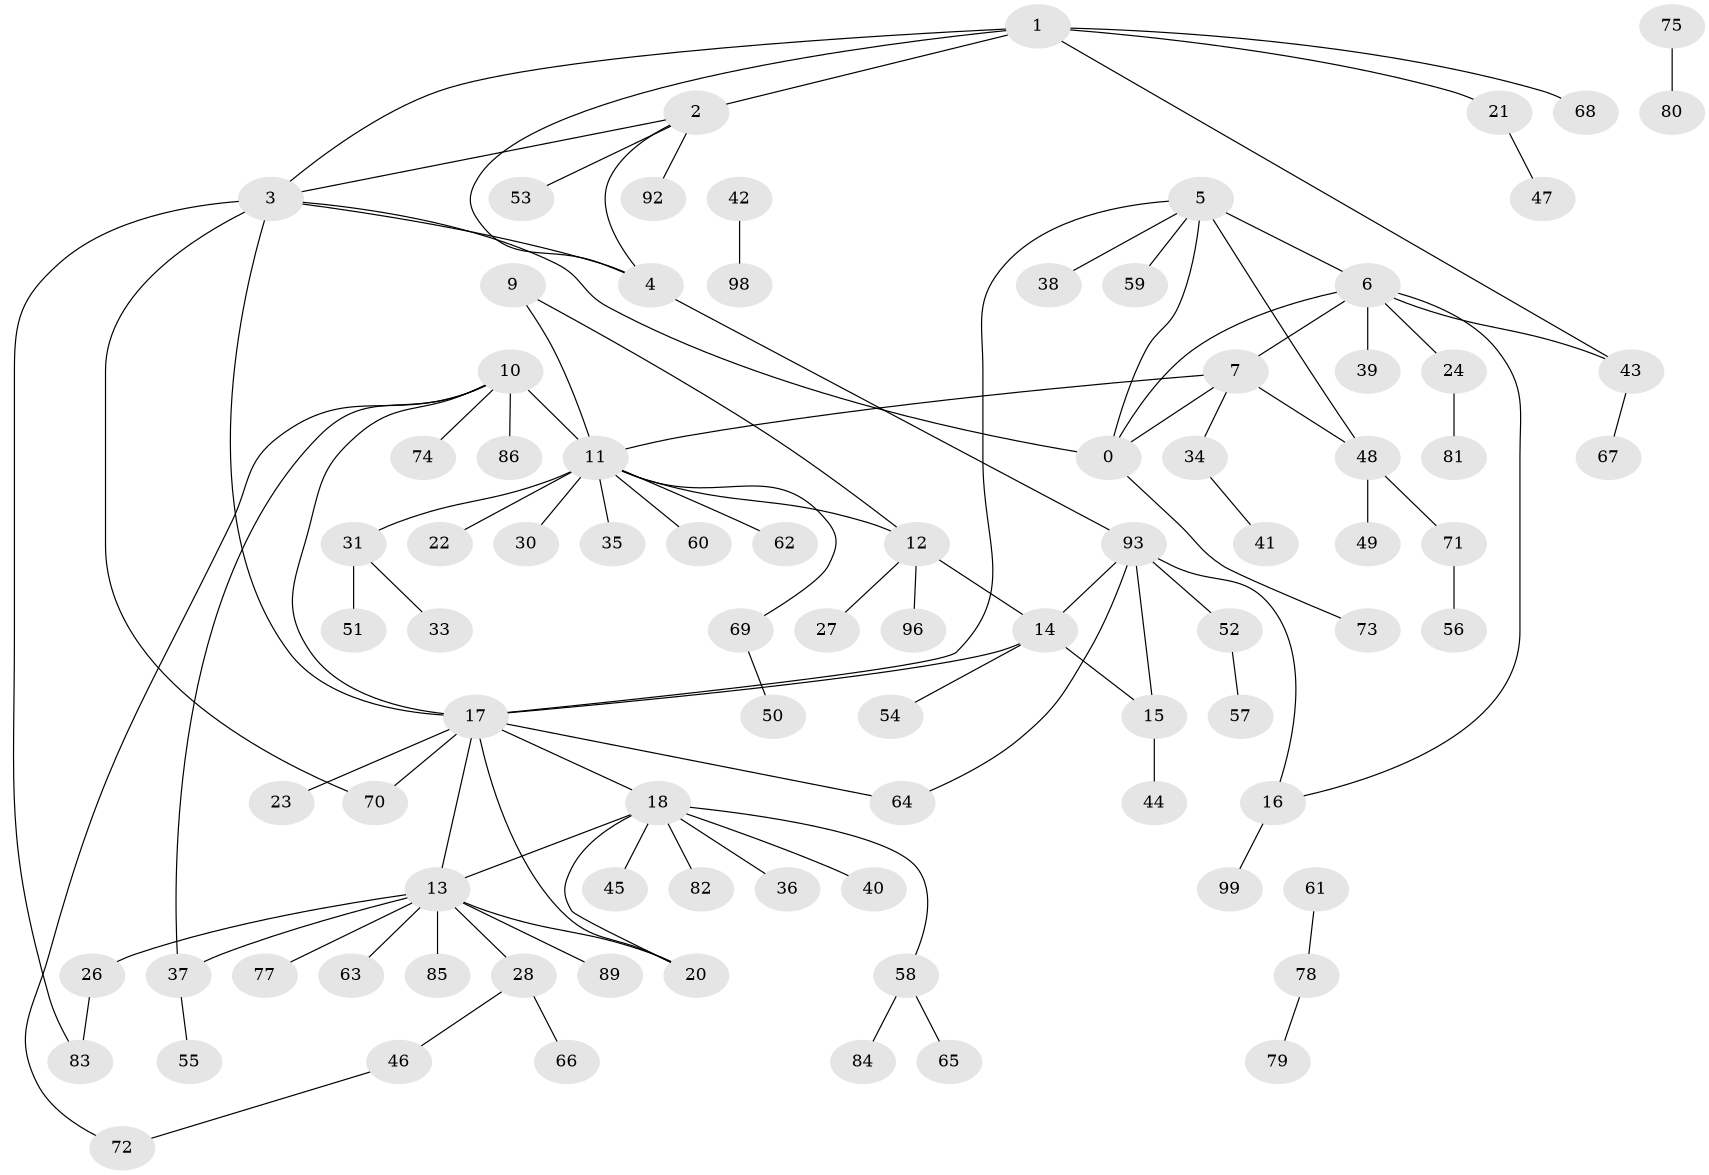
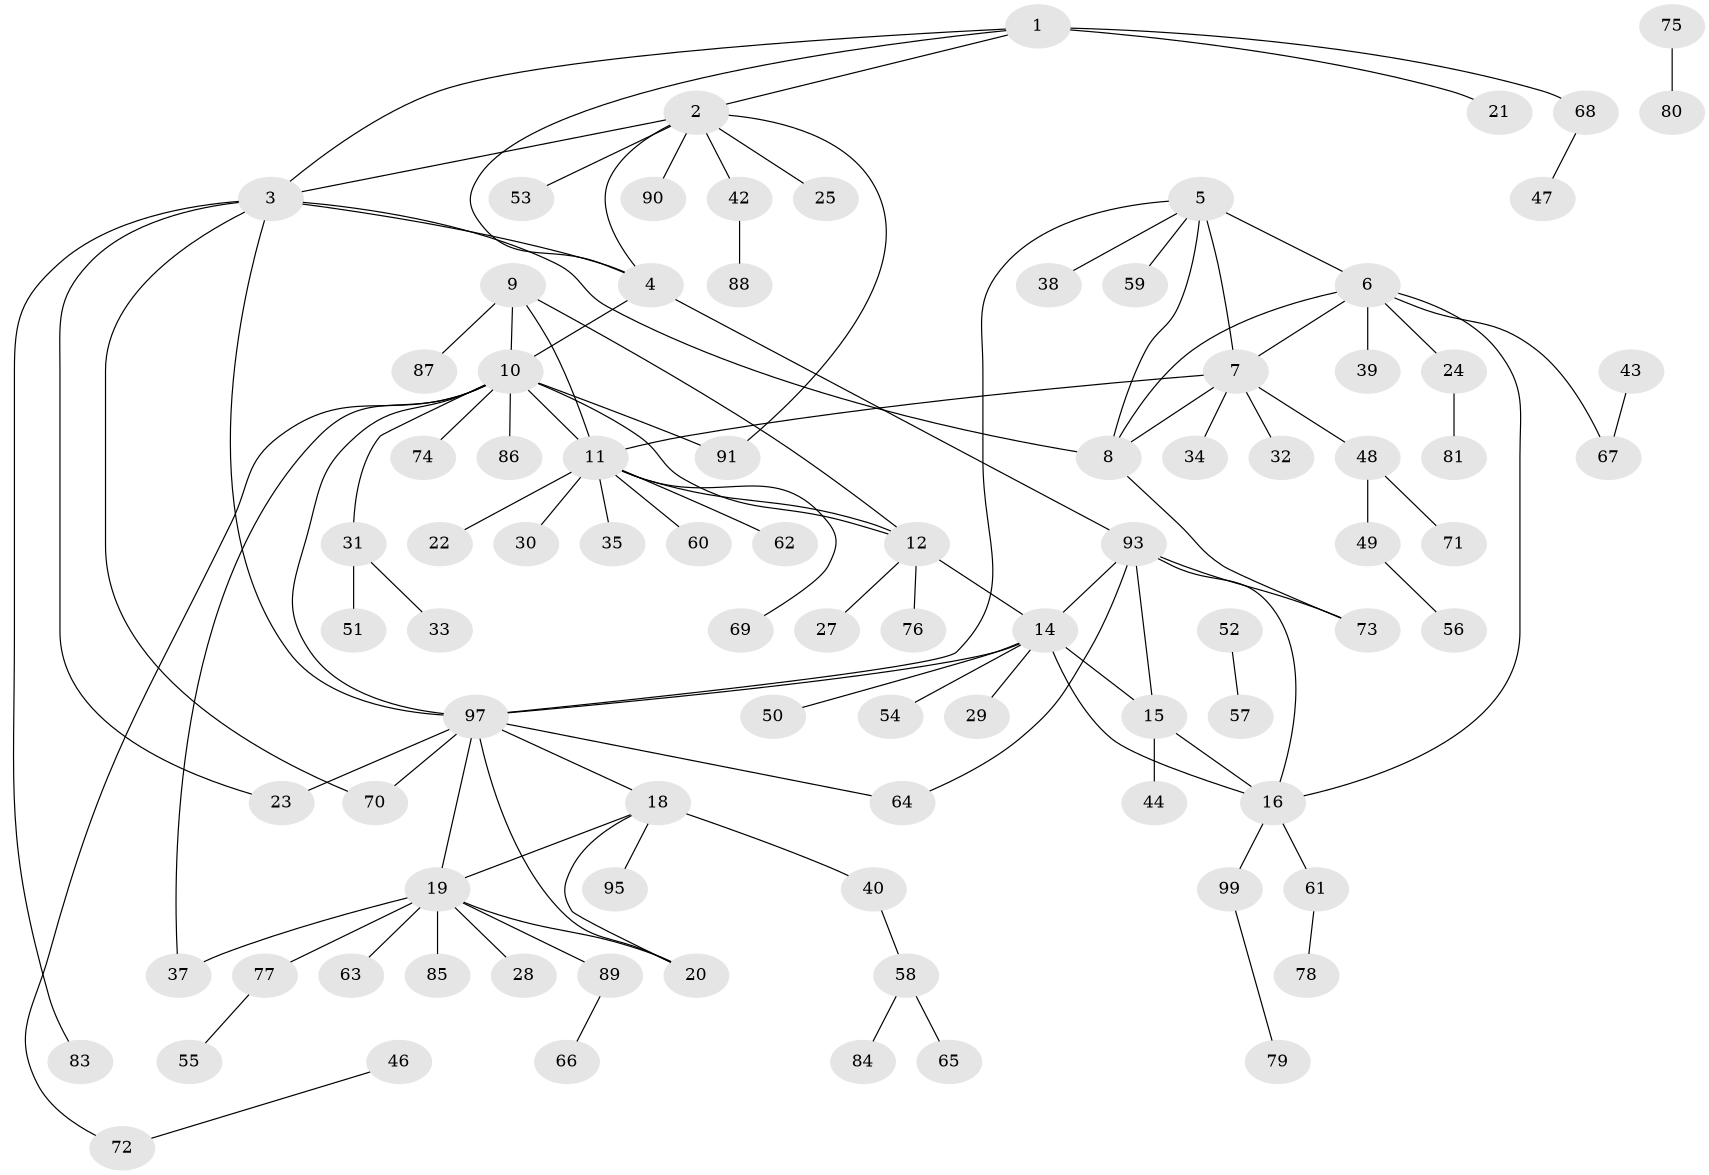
none -> (718, 156)
(1521, 156) -> (1564, 156)
(653, 199) -> (653, 199)
none -> (826, 199)
(1335, 199) -> none
(740, 285) -> (740, 285)
(1500, 328) -> (1518, 338)
none -> (512, 329)
(1283, 329) -> (1222, 285)
none -> (576, 331)
none -> (424, 372)
none -> (728, 458)
(1109, 458) -> (1109, 458)
none -> (1281, 458)
none -> (683, 478)
none -> (60, 495)
(475, 501) -> (391, 430)
(1266, 544) -> none
(1182, 587) -> (1251, 587)
(1454, 587) -> (1411, 587)
(913, 630) -> (913, 630)
(757, 673) -> (911, 677)
(476, 717) -> (476, 717)
none -> (977, 717)
none -> (1128, 749)
none -> (1214, 760)
(852, 836) -> (890, 932)
none -> (1295, 846)
(438, 889) -> (438, 889)
(615, 889) -> (615, 889)
(701, 889) -> none
(788, 889) -> none
(92, 976) -> none
(184, 1019) -> (227, 1019)
(461, 1019) -> none
(545, 1019) -> (589, 1019)
(1292, 1019) -> (1254, 976)
